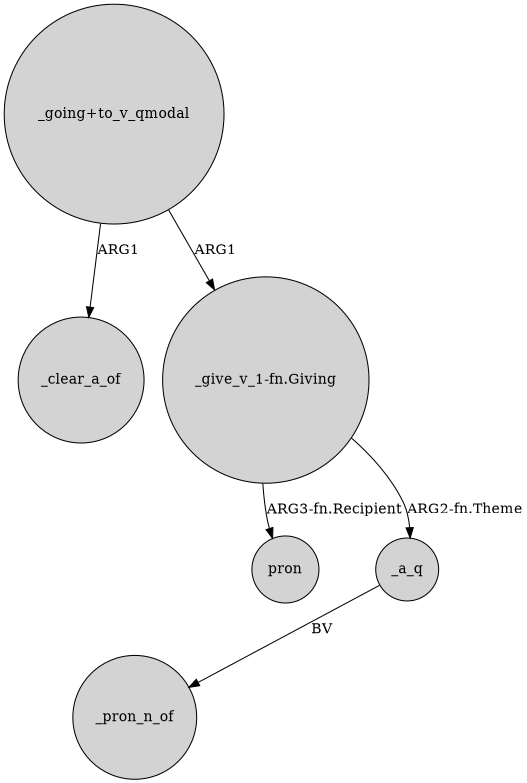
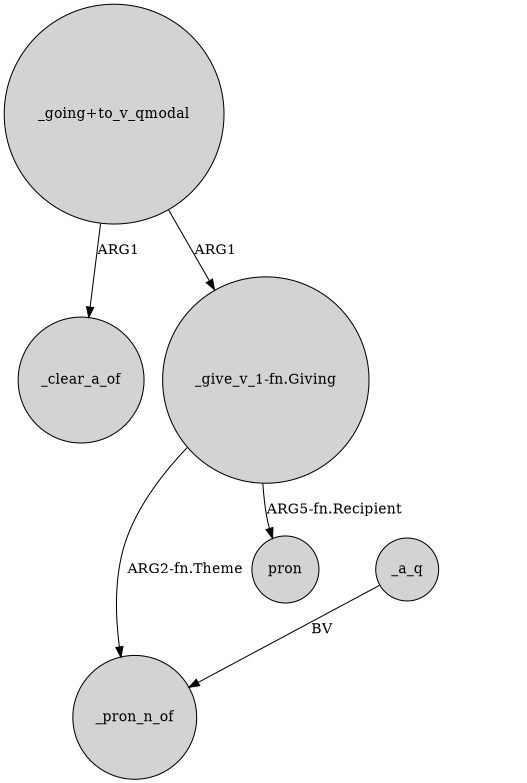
(388, 478) -> (127, 538)
(335, 510) -> (335, 510)
